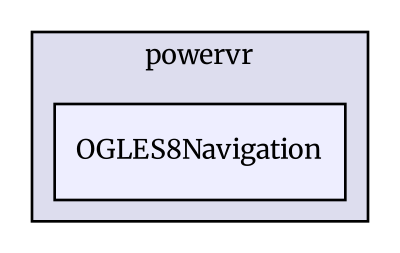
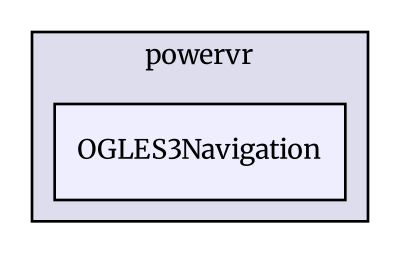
(200, 152) -> (200, 152)
